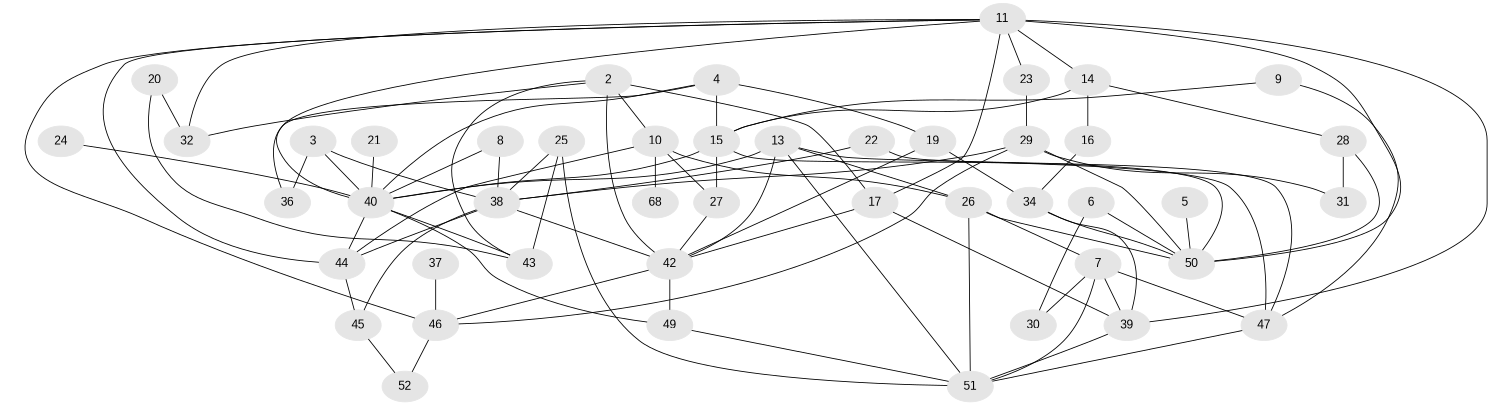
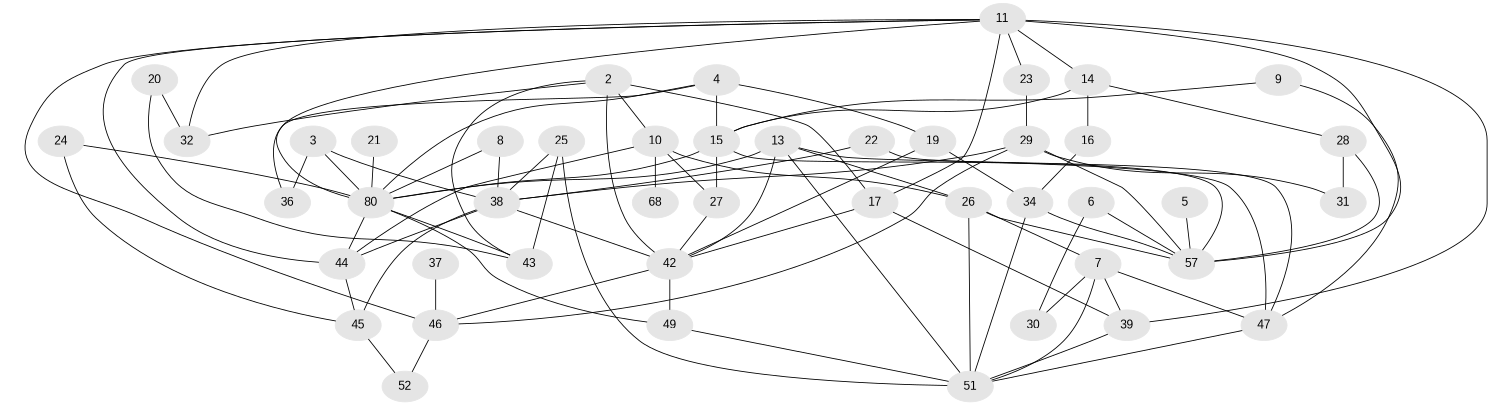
(371, 203) -> (371, 203)
(1133, 257) -> (1000, 295)
(1192, 264) -> (1192, 264)
none -> (177, 272)
